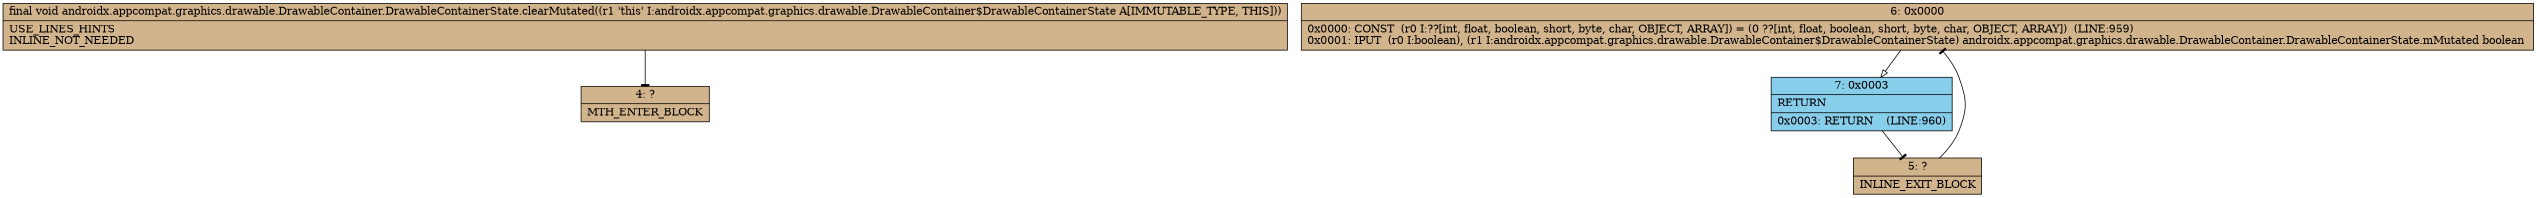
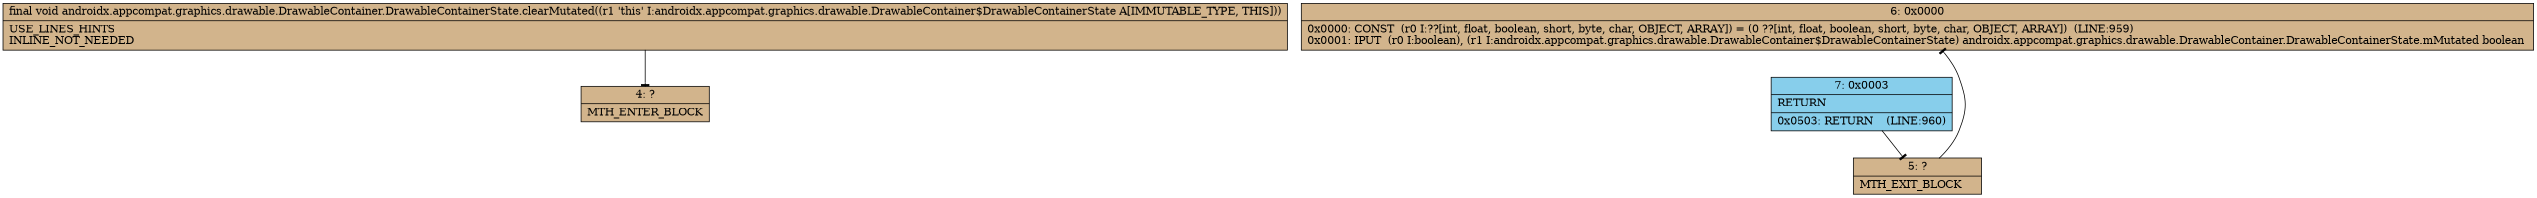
(1893, 61) -> none
(1862, 121) -> (1862, 121)
(1917, 185) -> (1911, 185)
